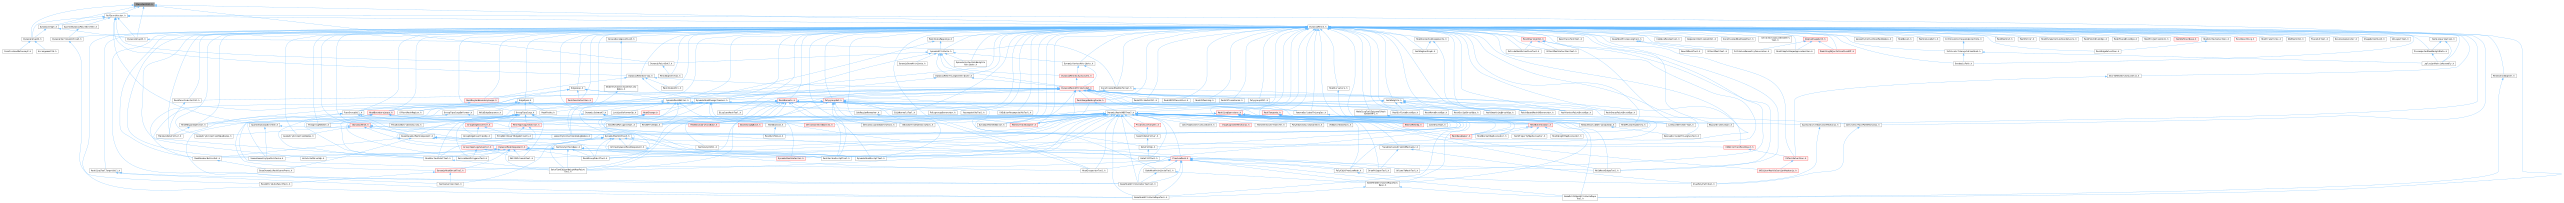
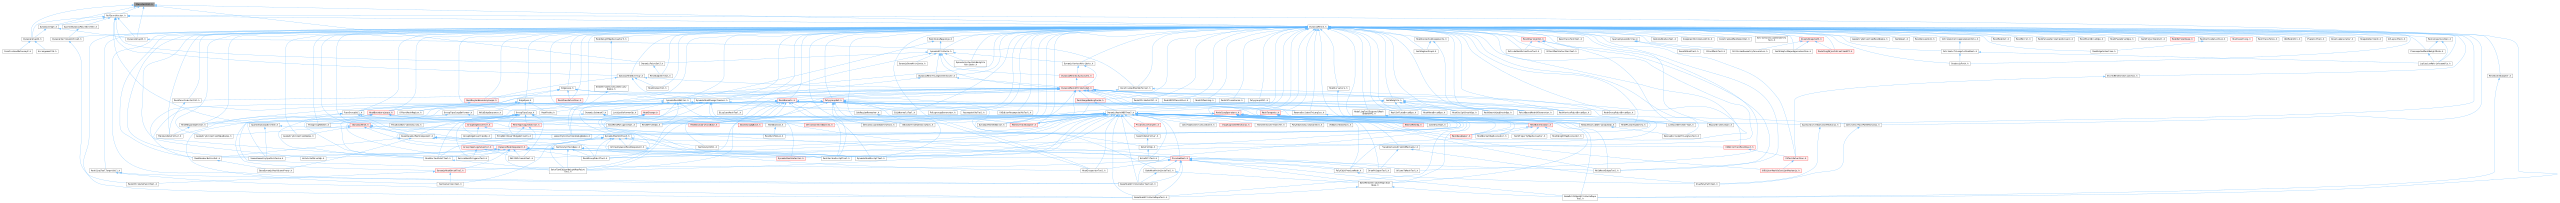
(621, 39) -> (611, 39)
(1627, 39) -> (1625, 39)
